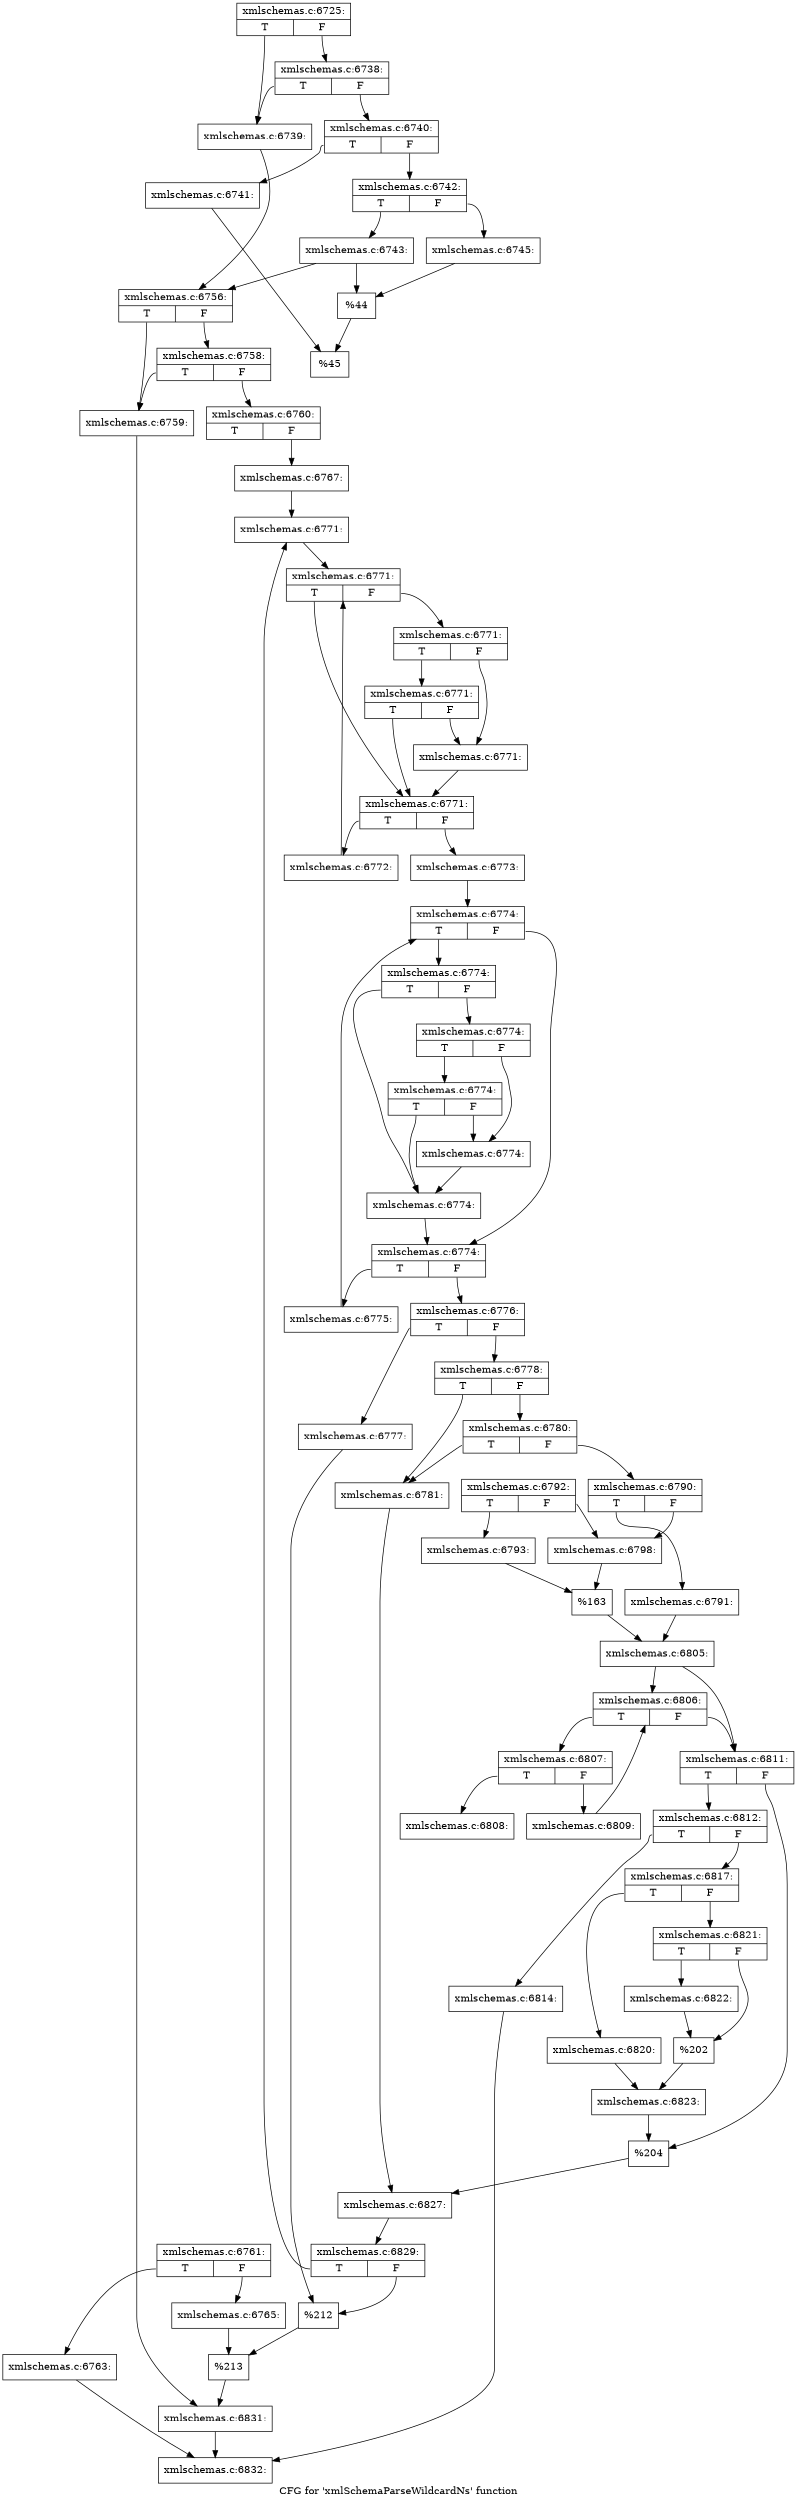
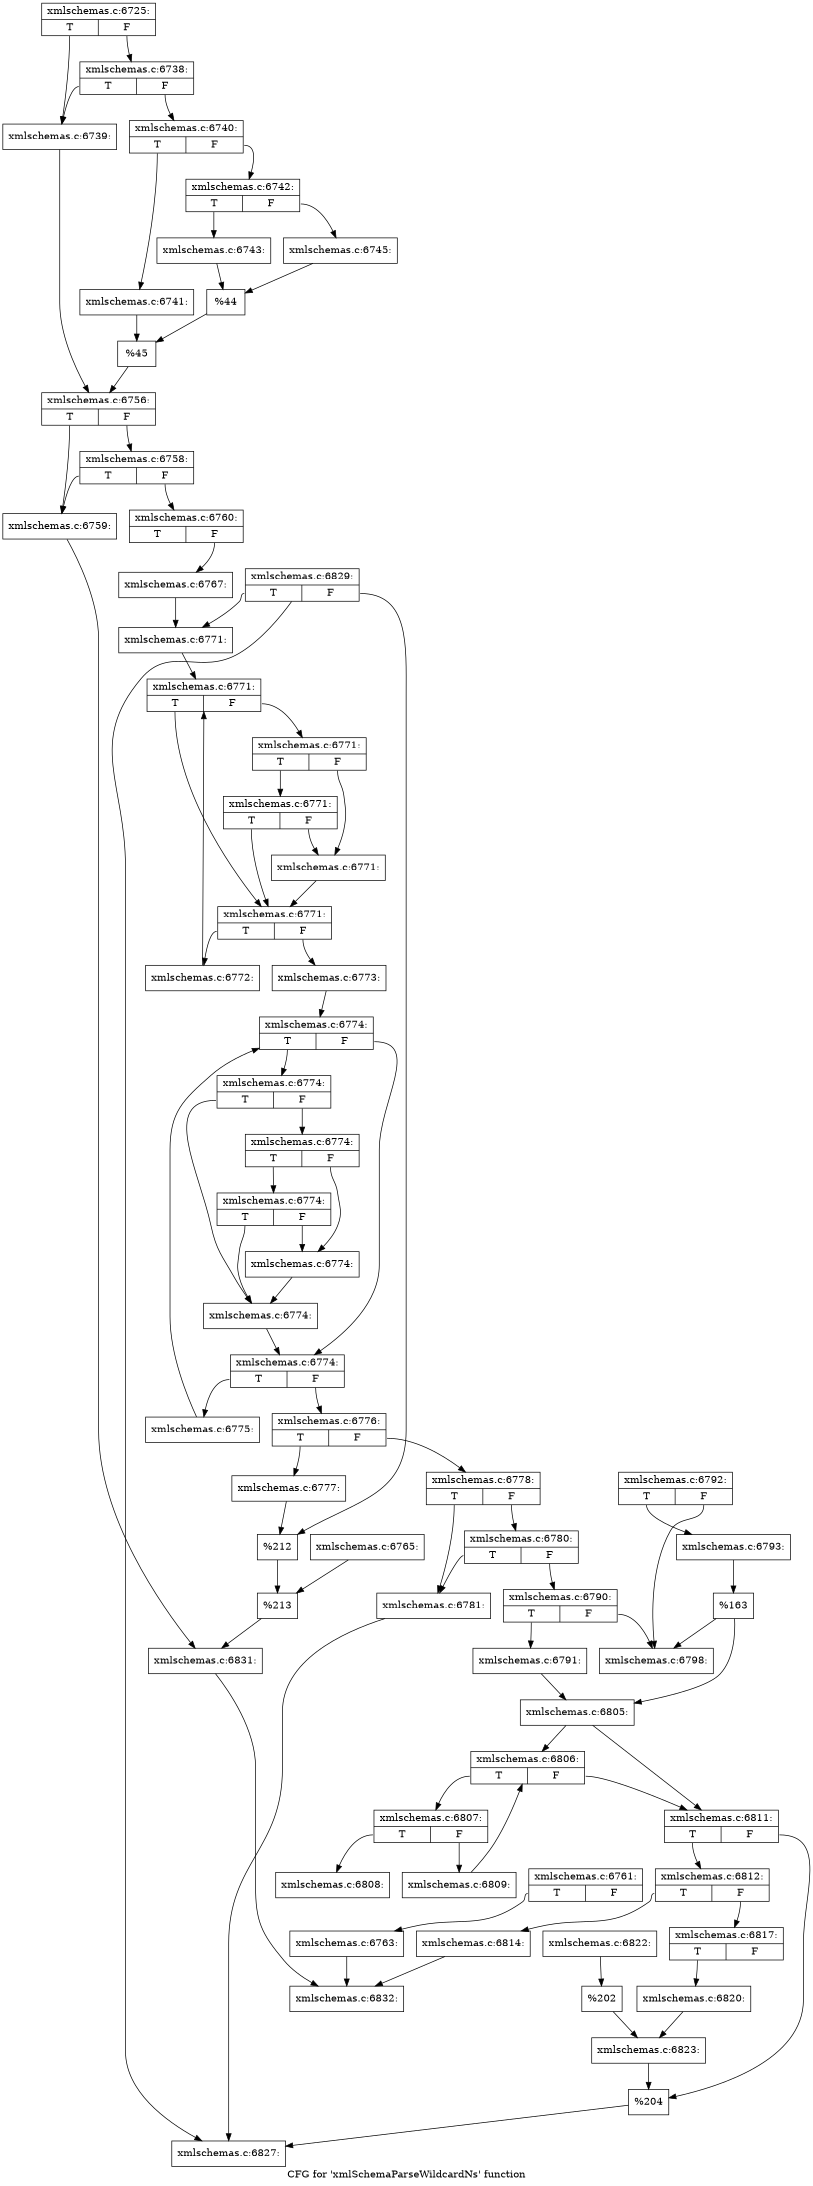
(276, 275) -> (121, 377)
(599, 1573) -> (698, 1631)
(710, 1944) -> none
(384, 2228) -> (125, 1330)
(241, 2287) -> none
